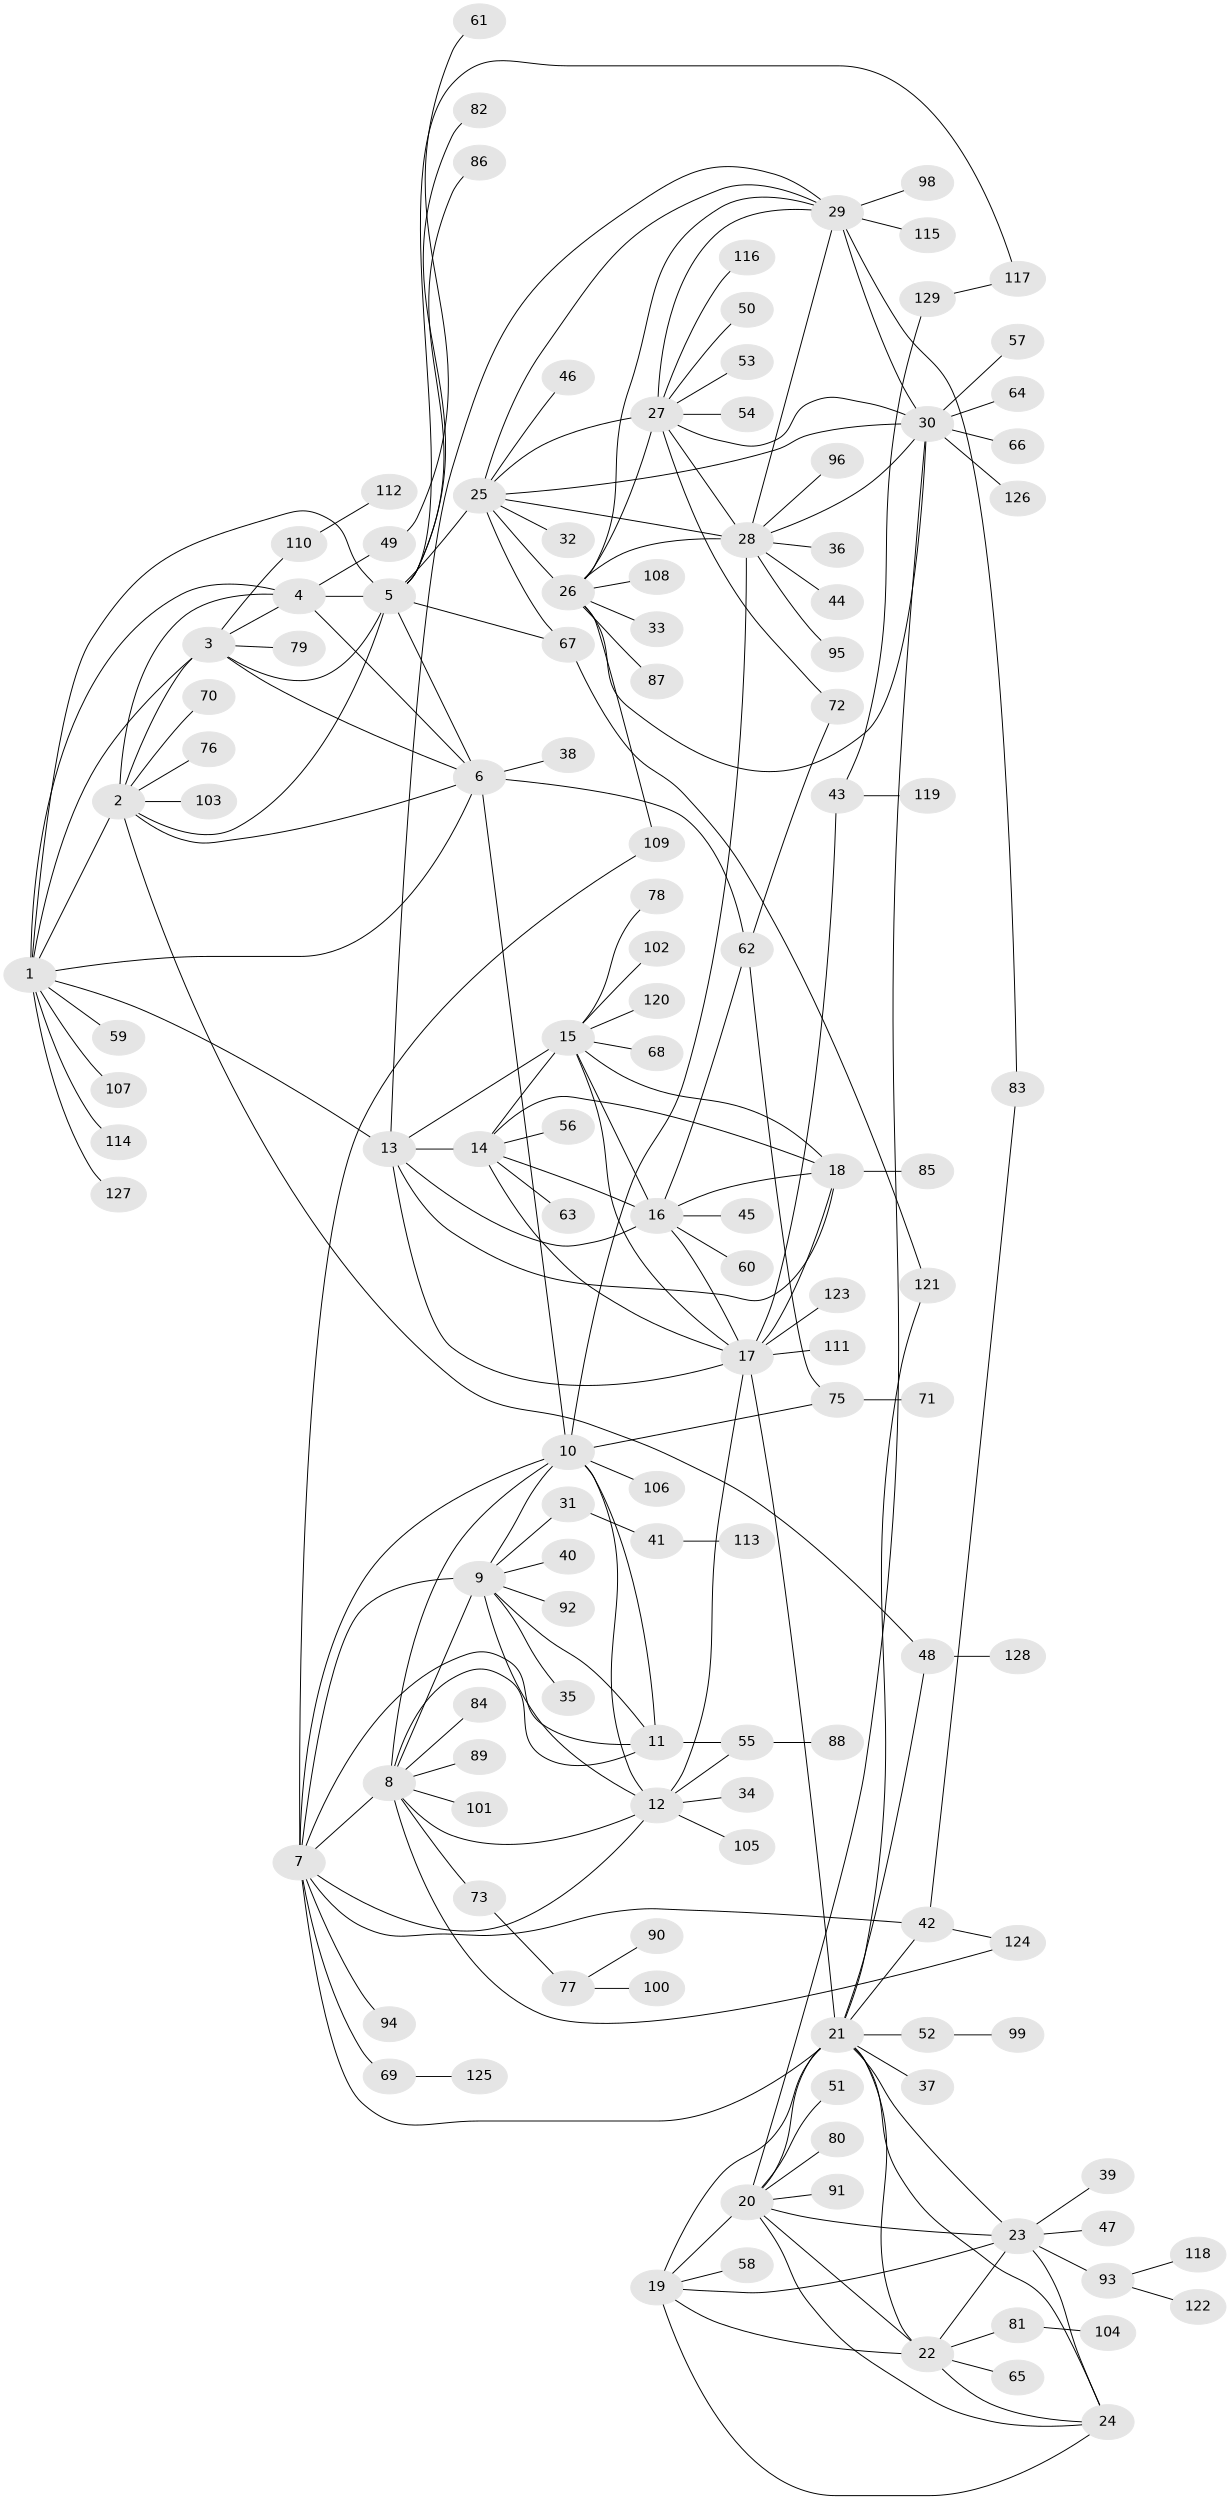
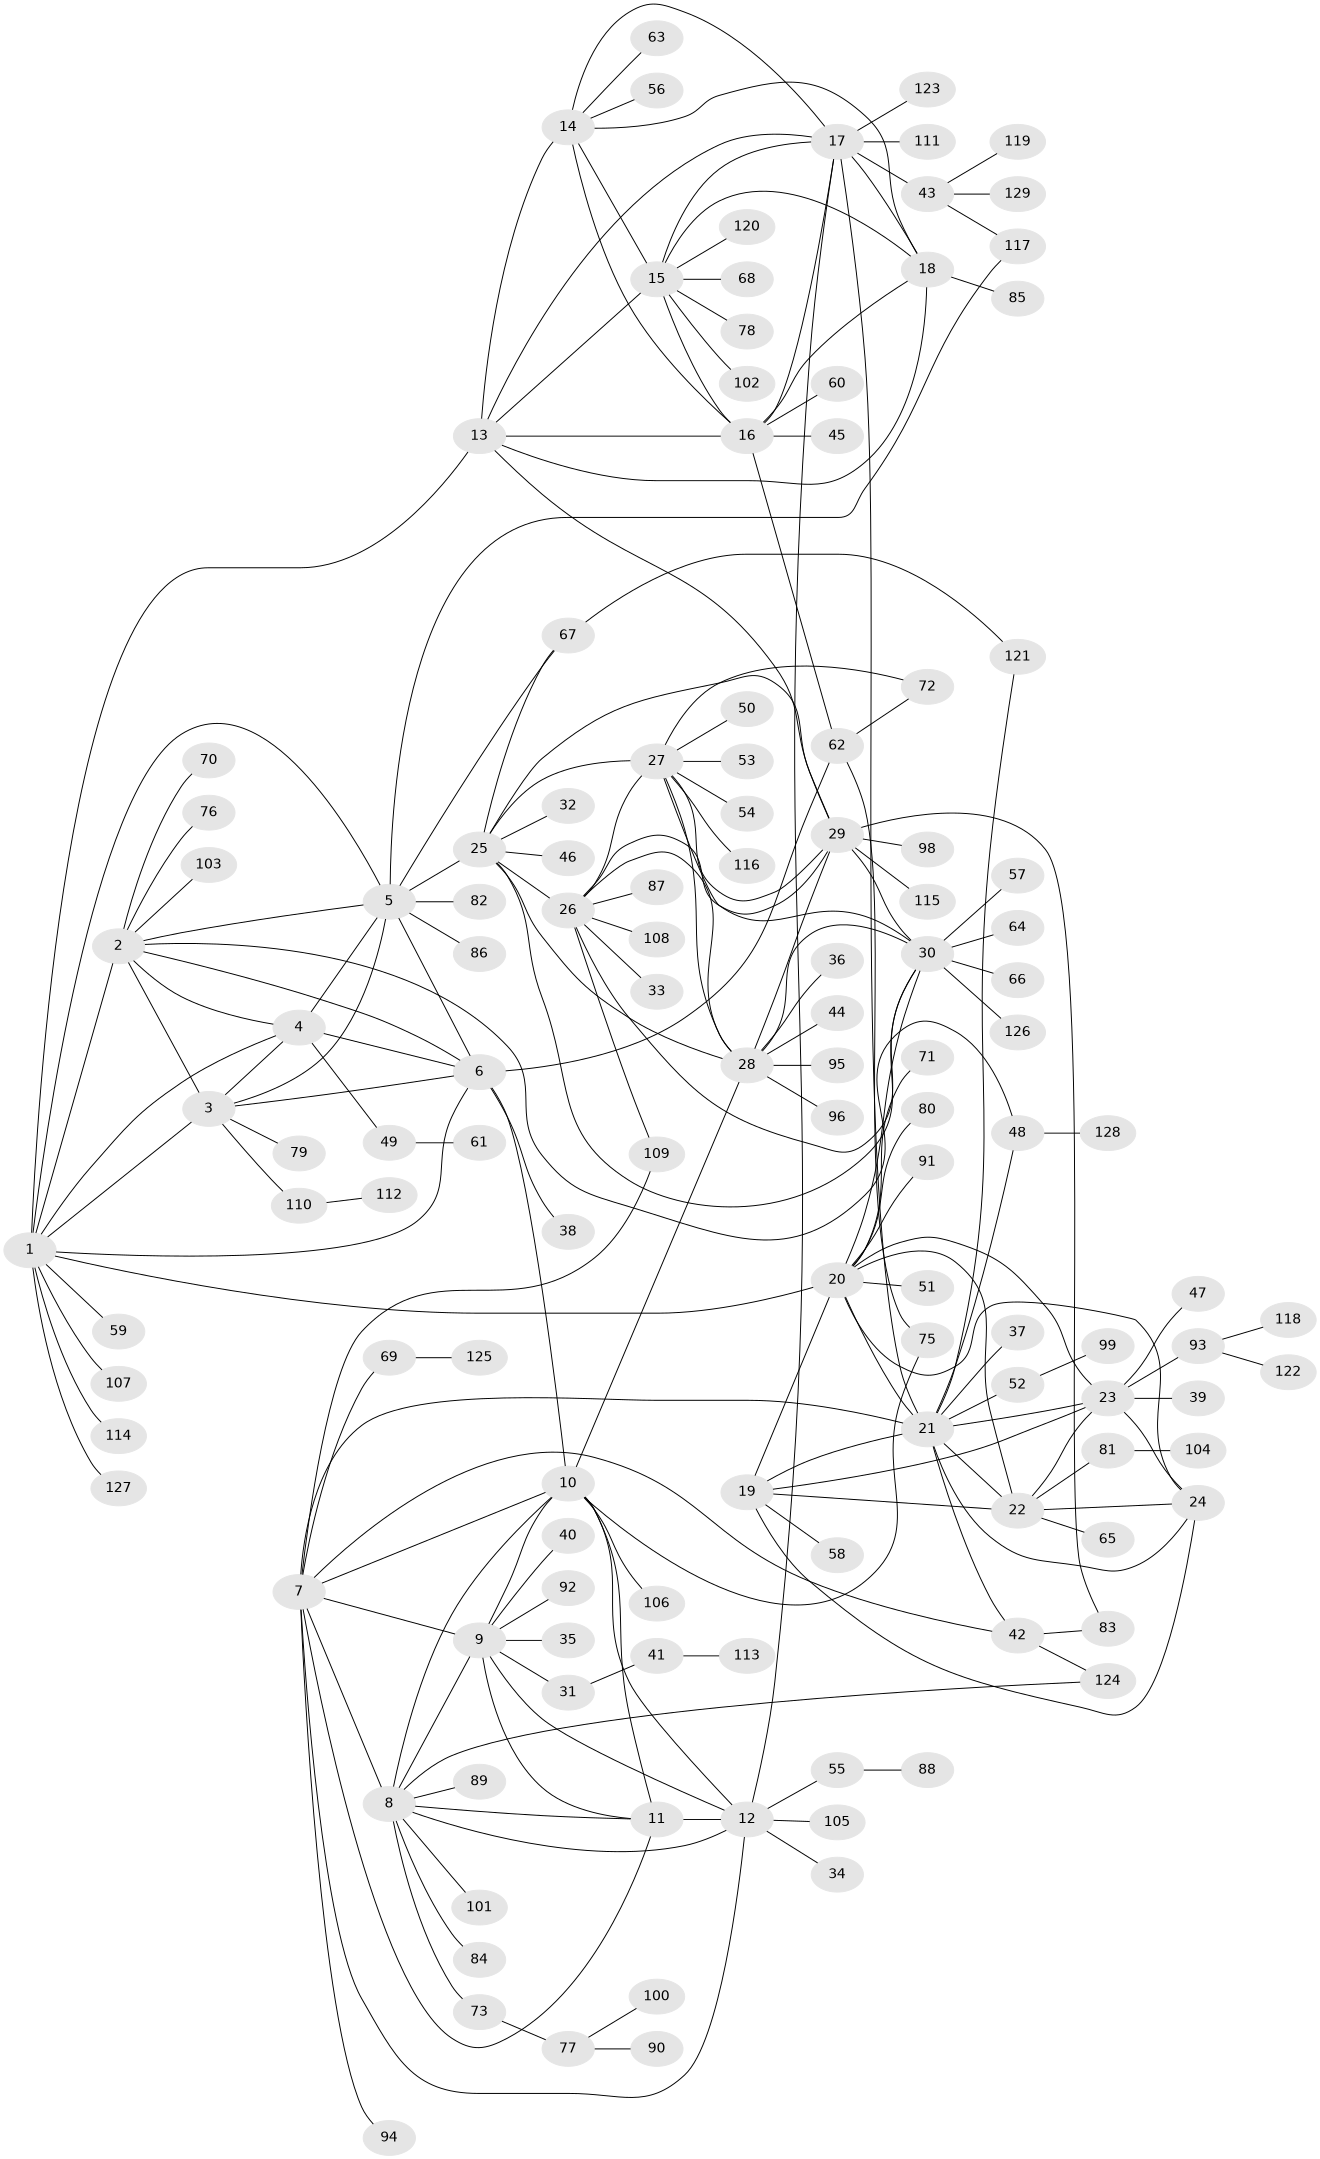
(973, 289) -> (972, 220)
none -> (433, 1312)
(883, 1400) -> (881, 1168)
(702, 1742) -> (702, 1819)
